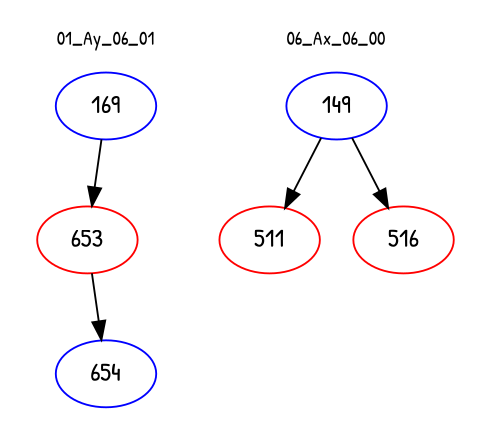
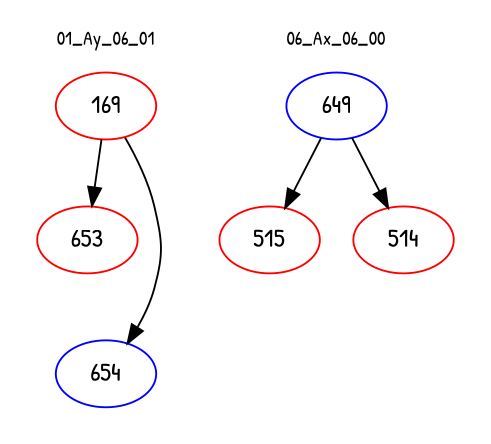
(106, 106) -> (106, 106)
(337, 106) -> (337, 106)
(270, 240) -> (270, 240)
(404, 240) -> (404, 240)
(95, 297) -> (159, 231)
